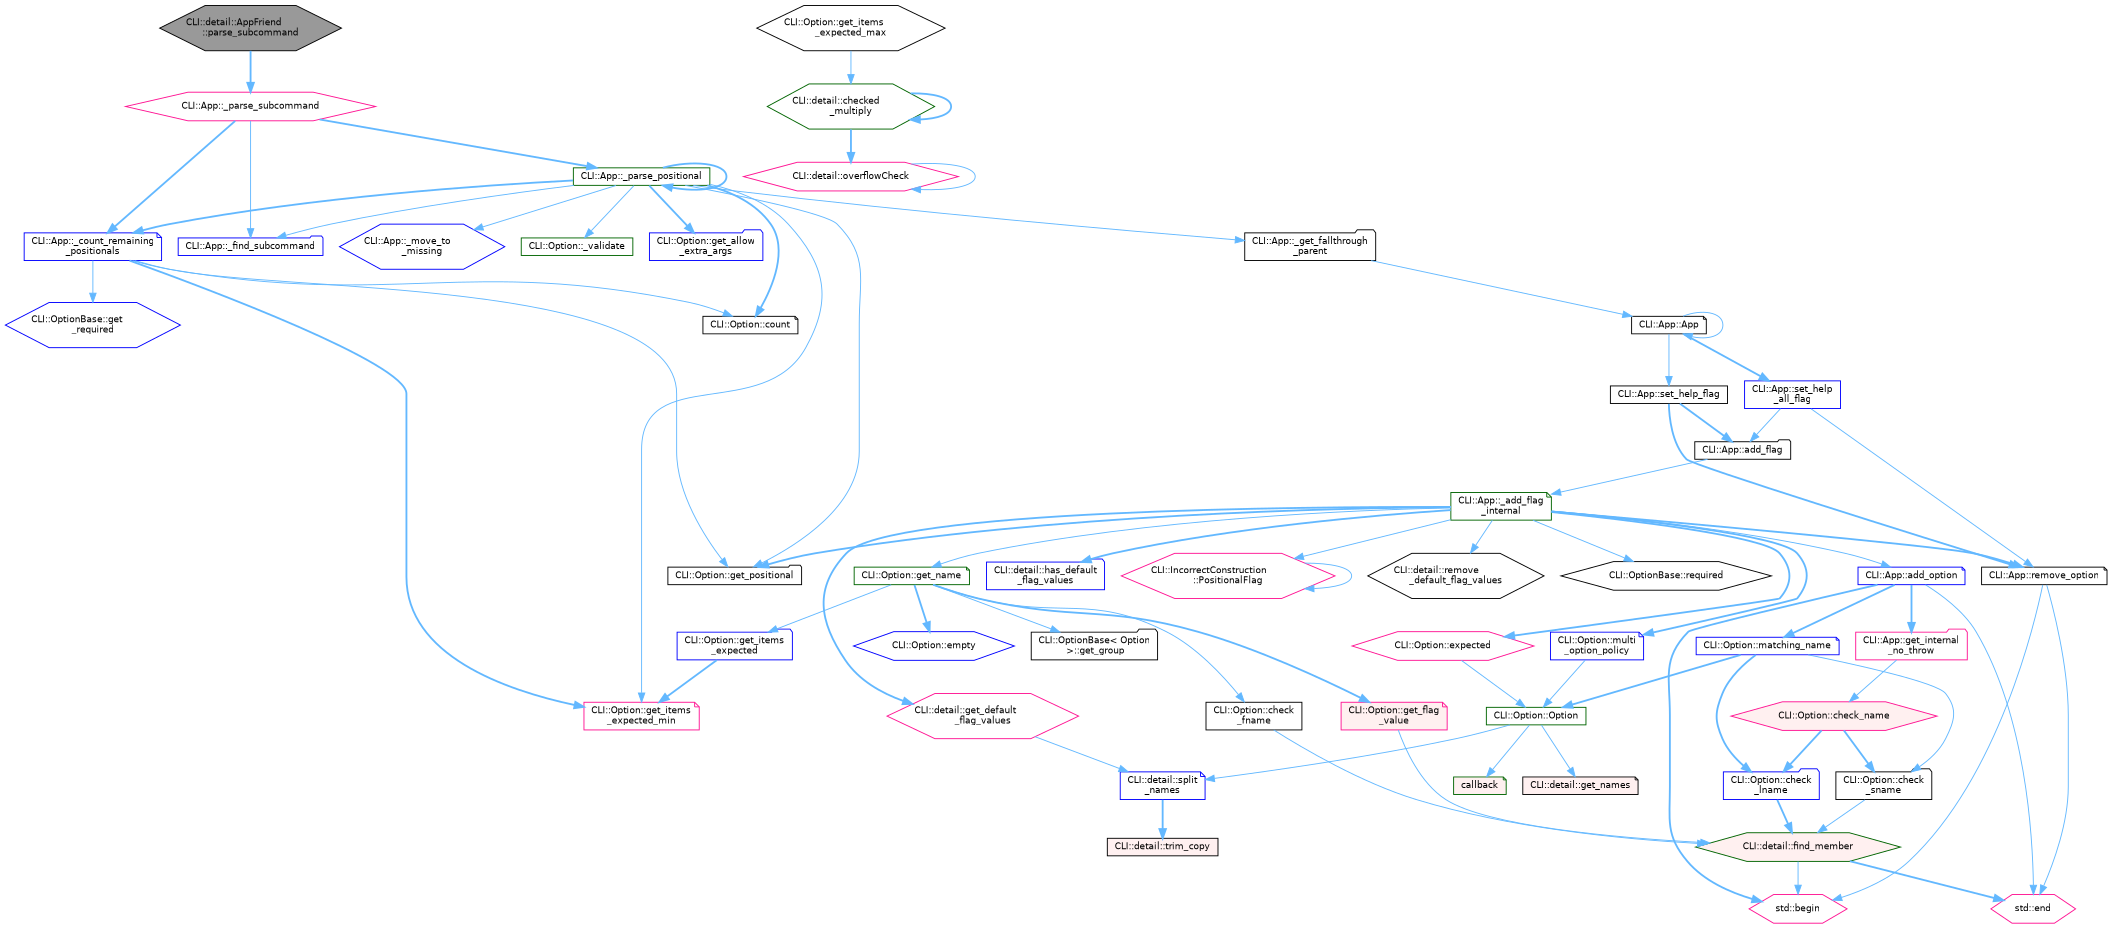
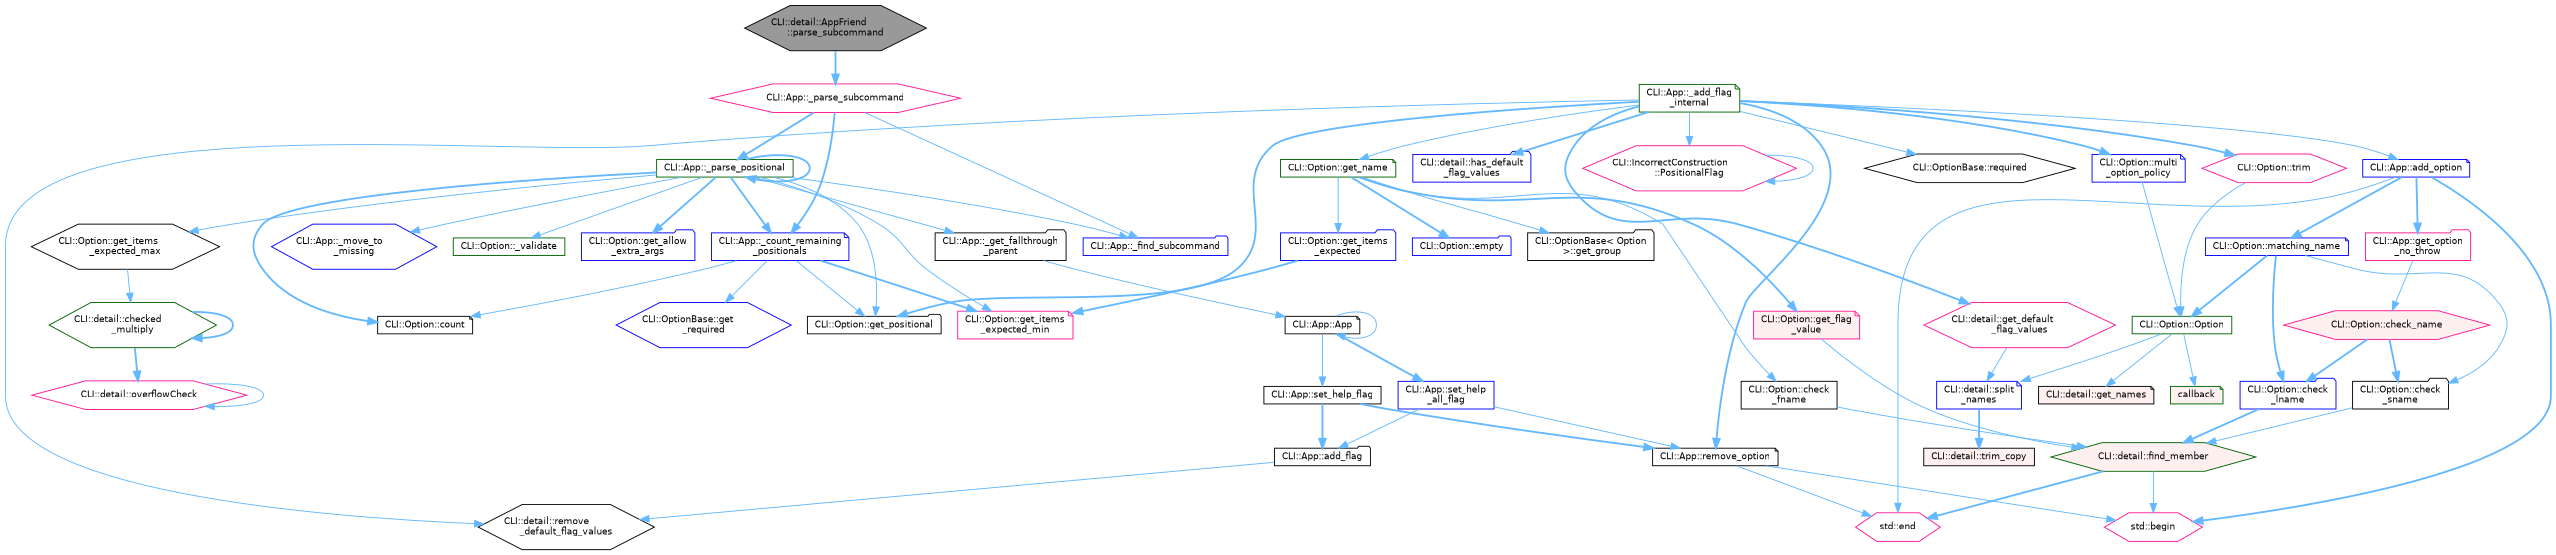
none -> (427, 198)
(1634, 476) -> (962, 490)
(934, 646) -> (1462, 247)
(1443, 646) -> (2274, 168)
(1911, 646) -> (2418, 247)
